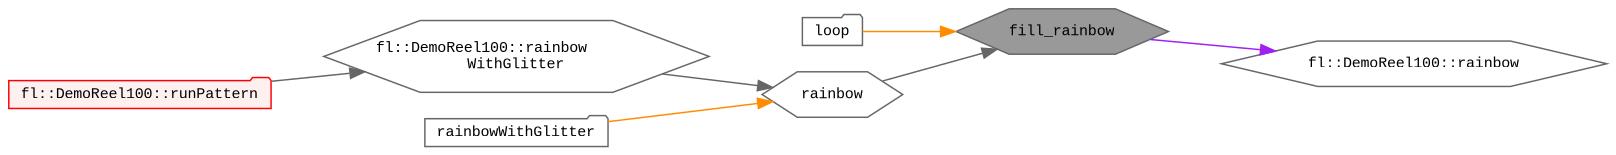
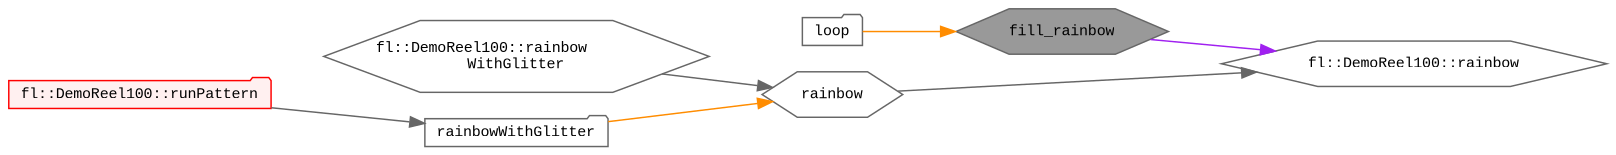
(933, 67) -> (1070, 82)
(310, 77) -> (340, 115)
